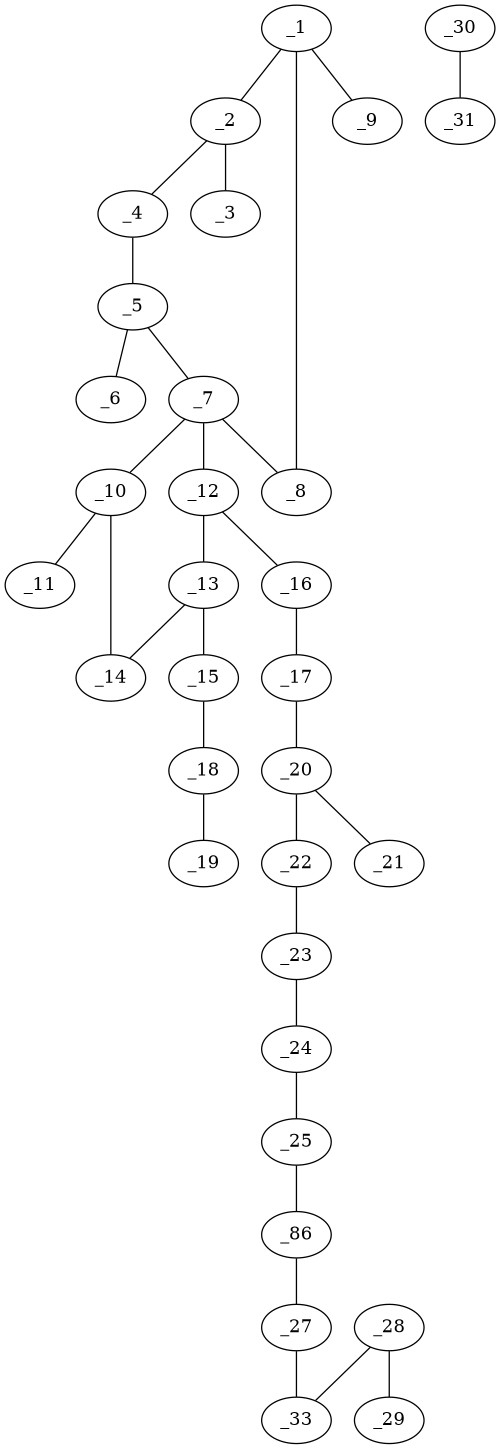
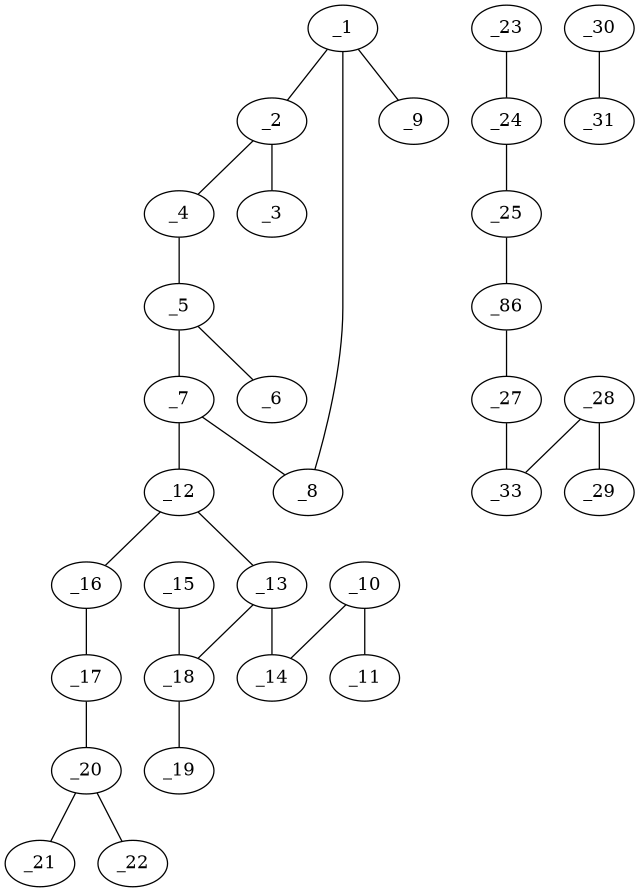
(157, 446) -> none
(204, 632) -> (226, 631)
(296, 910) -> none
